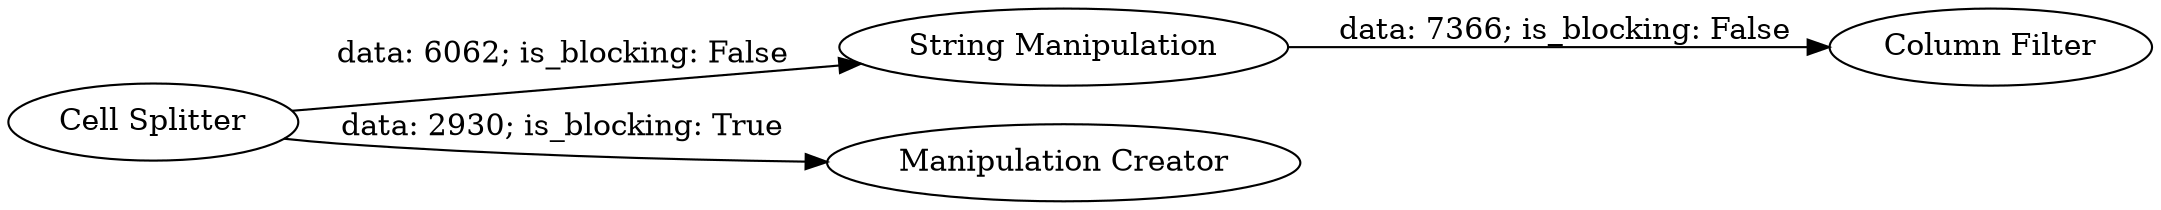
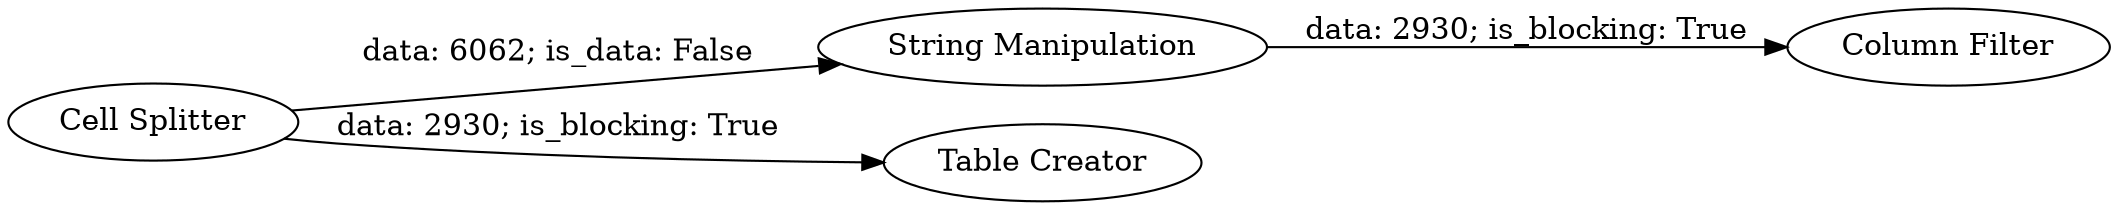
(1565, 31) -> (1527, 31)
(563, 55) -> (558, 52)
(1064, 163) -> (1043, 163)
